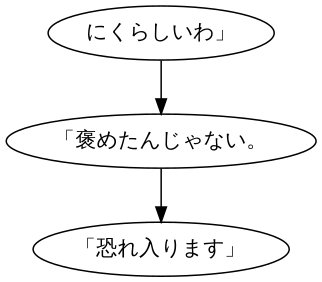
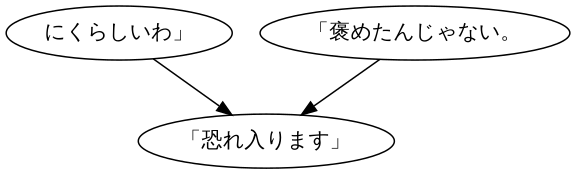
(161, 80) -> (186, 82)
